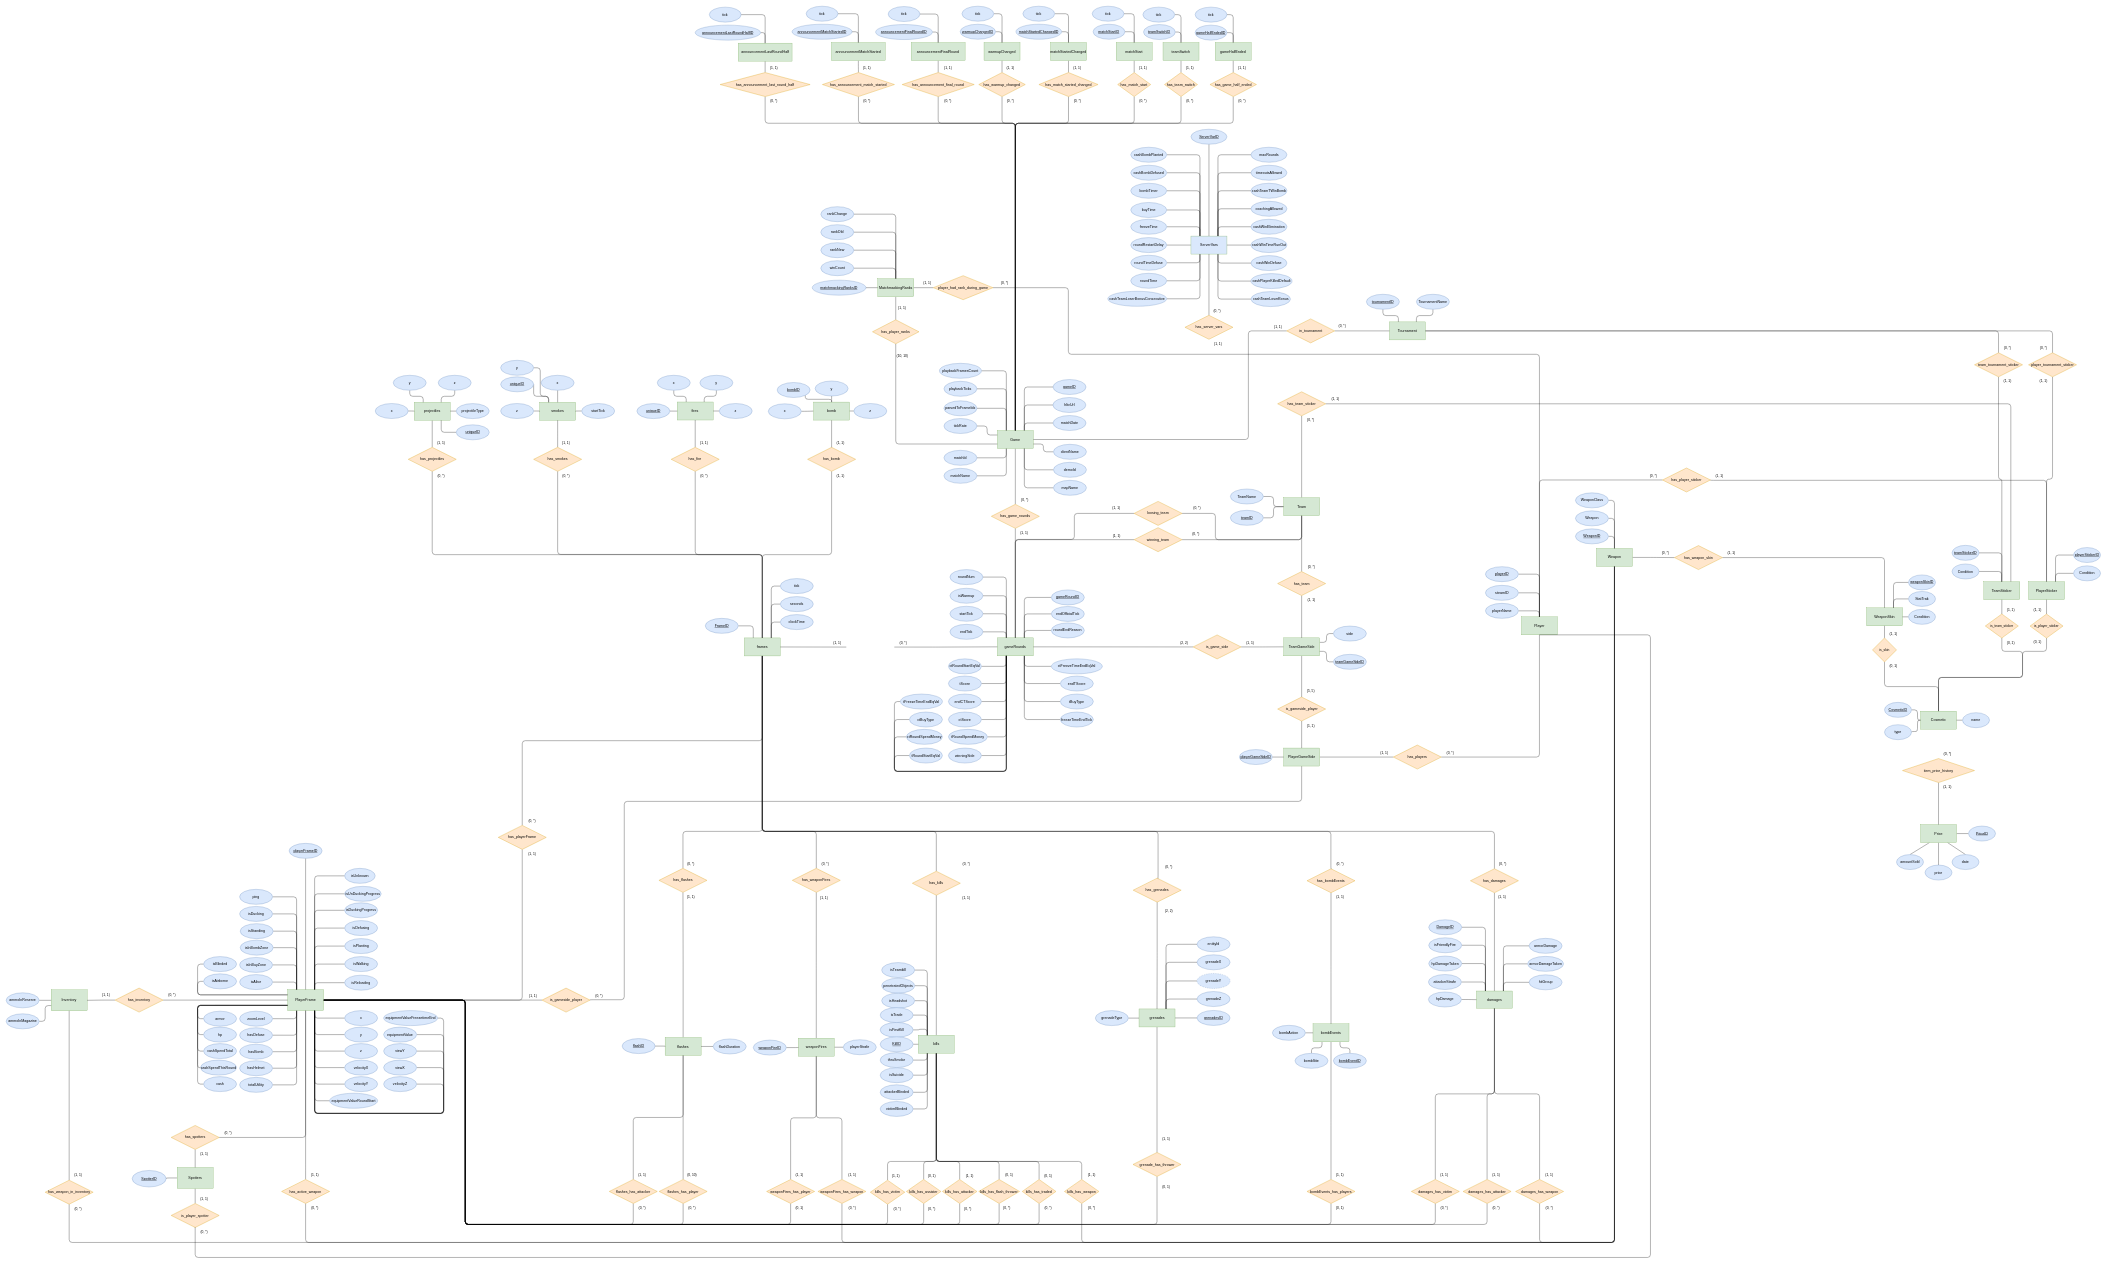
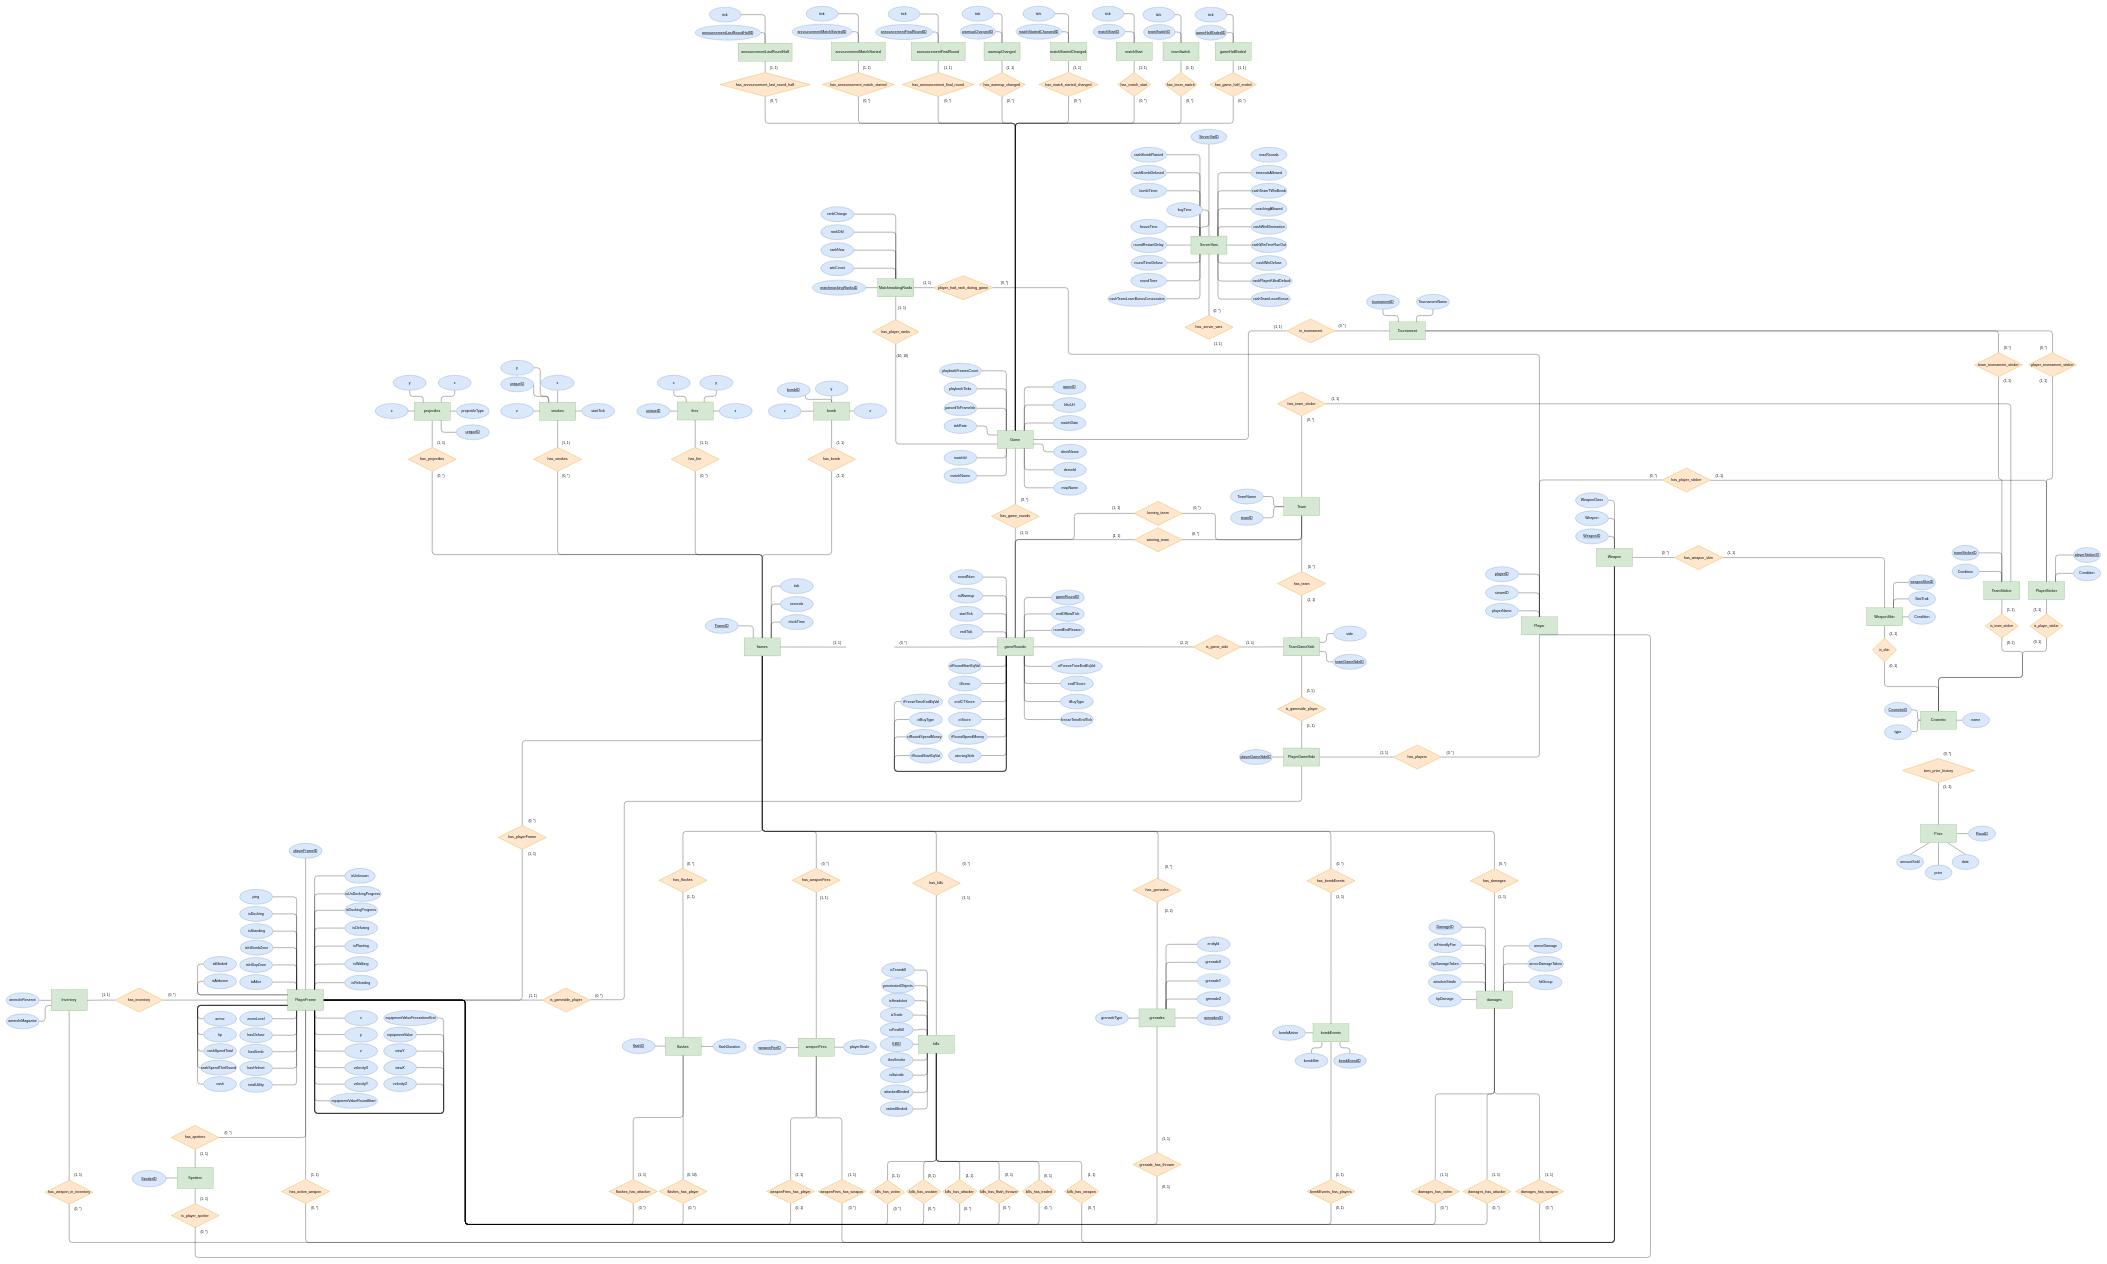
(1224, 155) -> none
(1148, 210) -> (1184, 210)
(1209, 245) -> (1209, 245)
